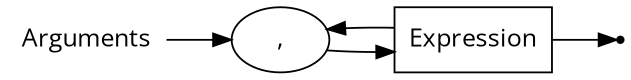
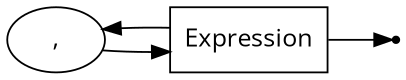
(87, 40) -> none
